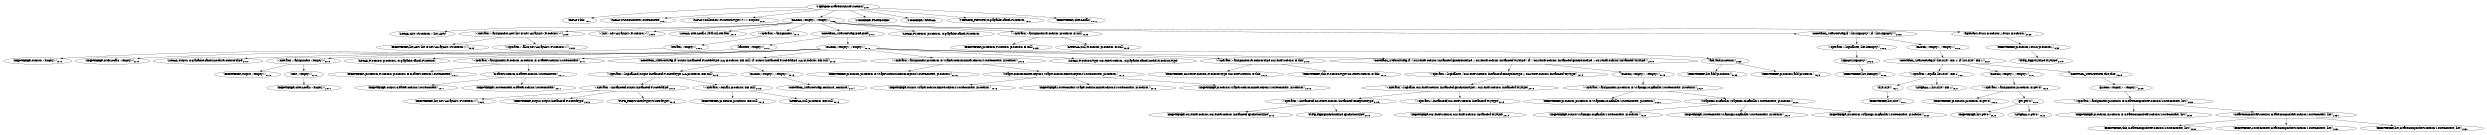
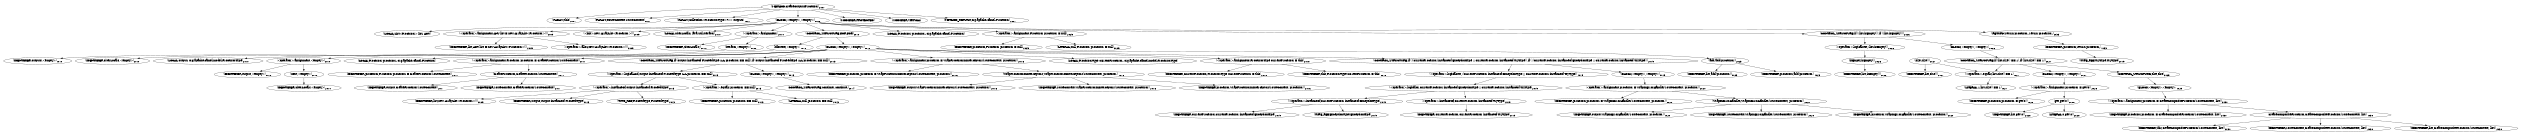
(966, 12) -> (726, 41)
(1912, 81) -> (1956, 67)
